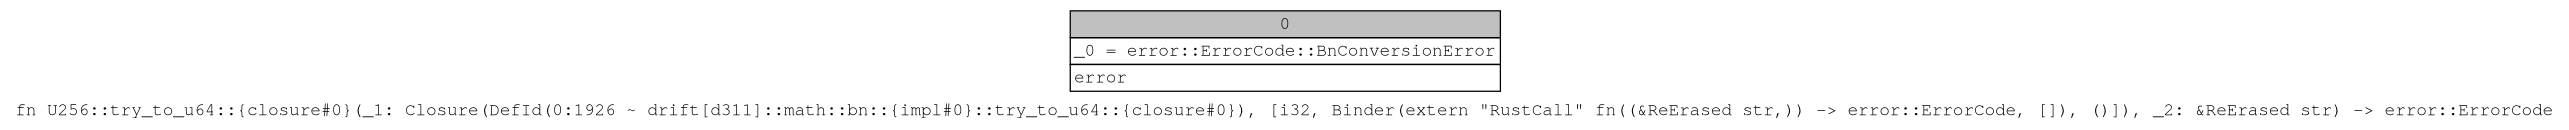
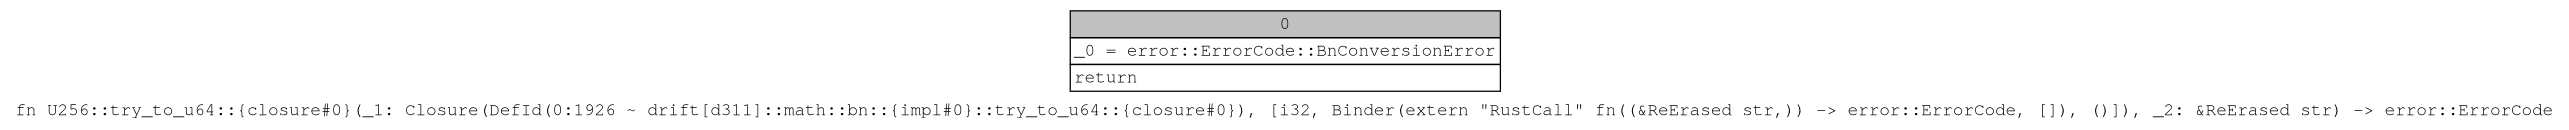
(1101, 77) -> (1106, 77)
